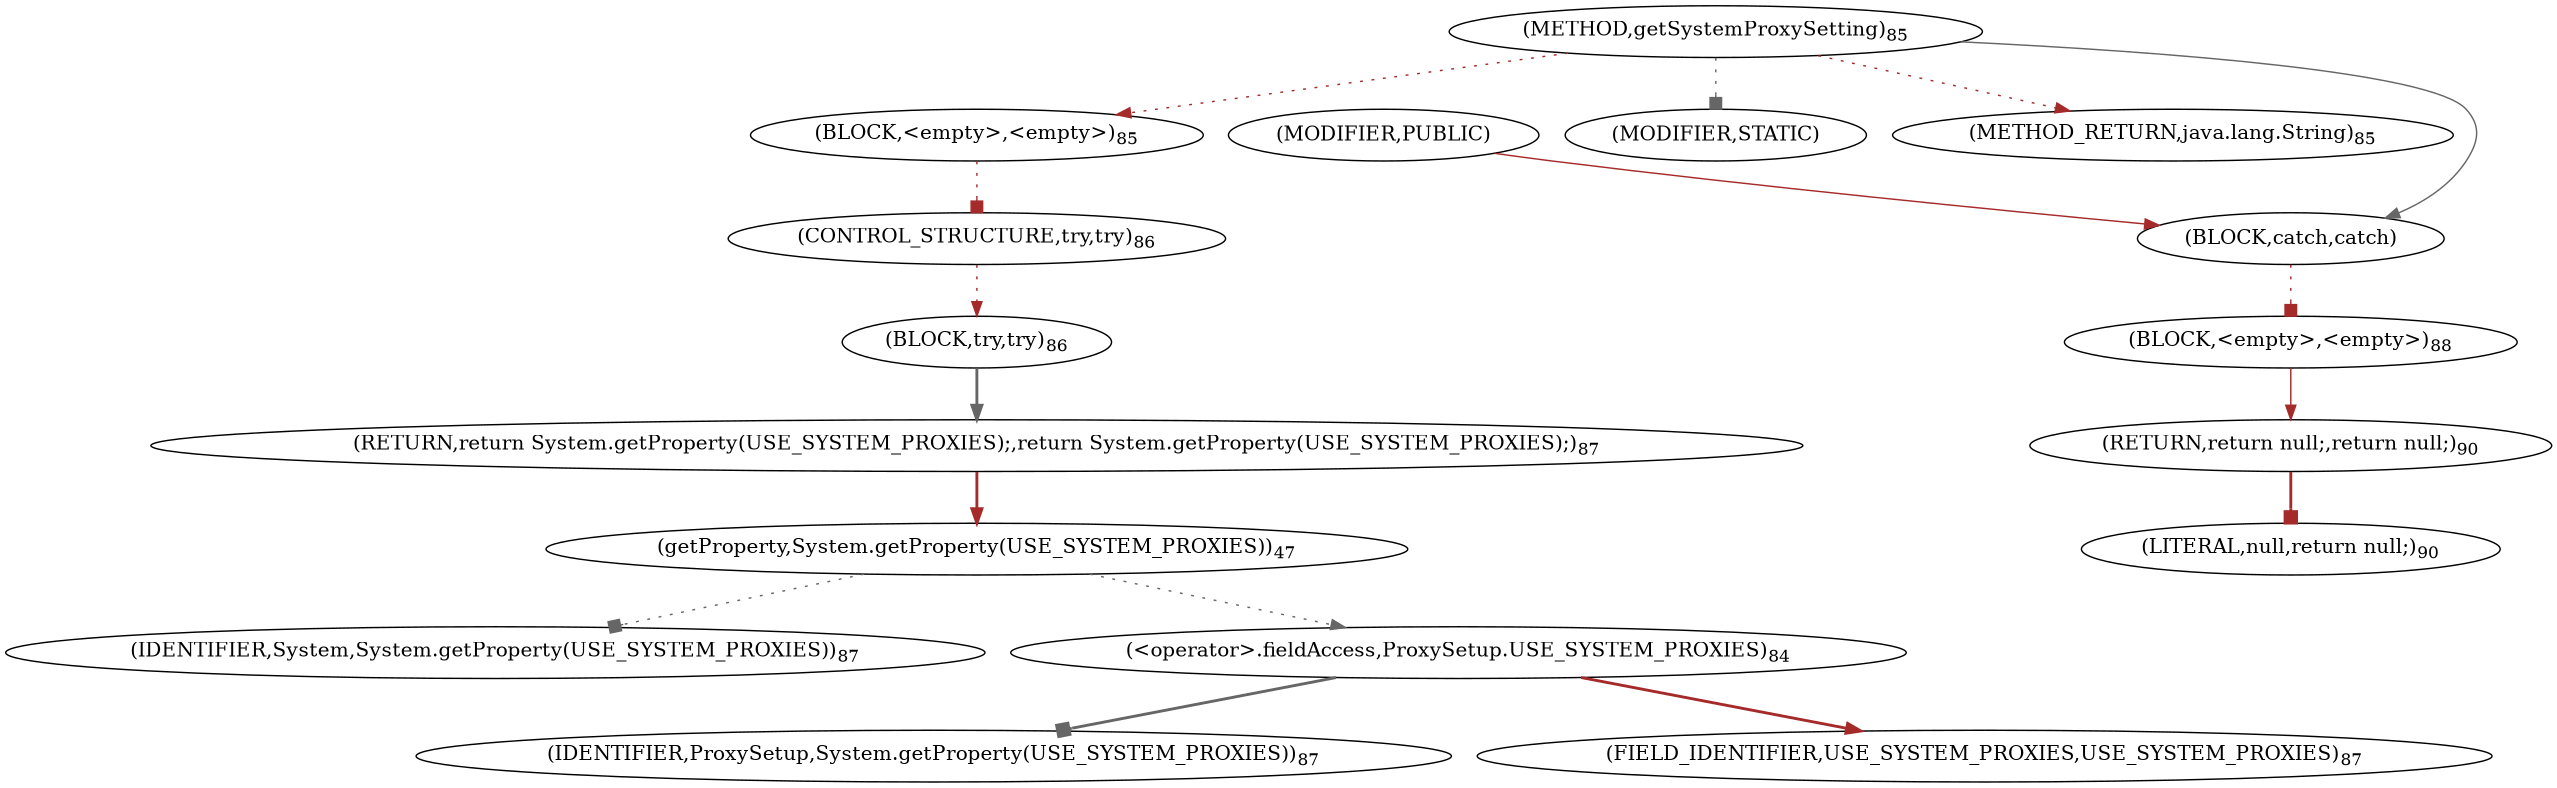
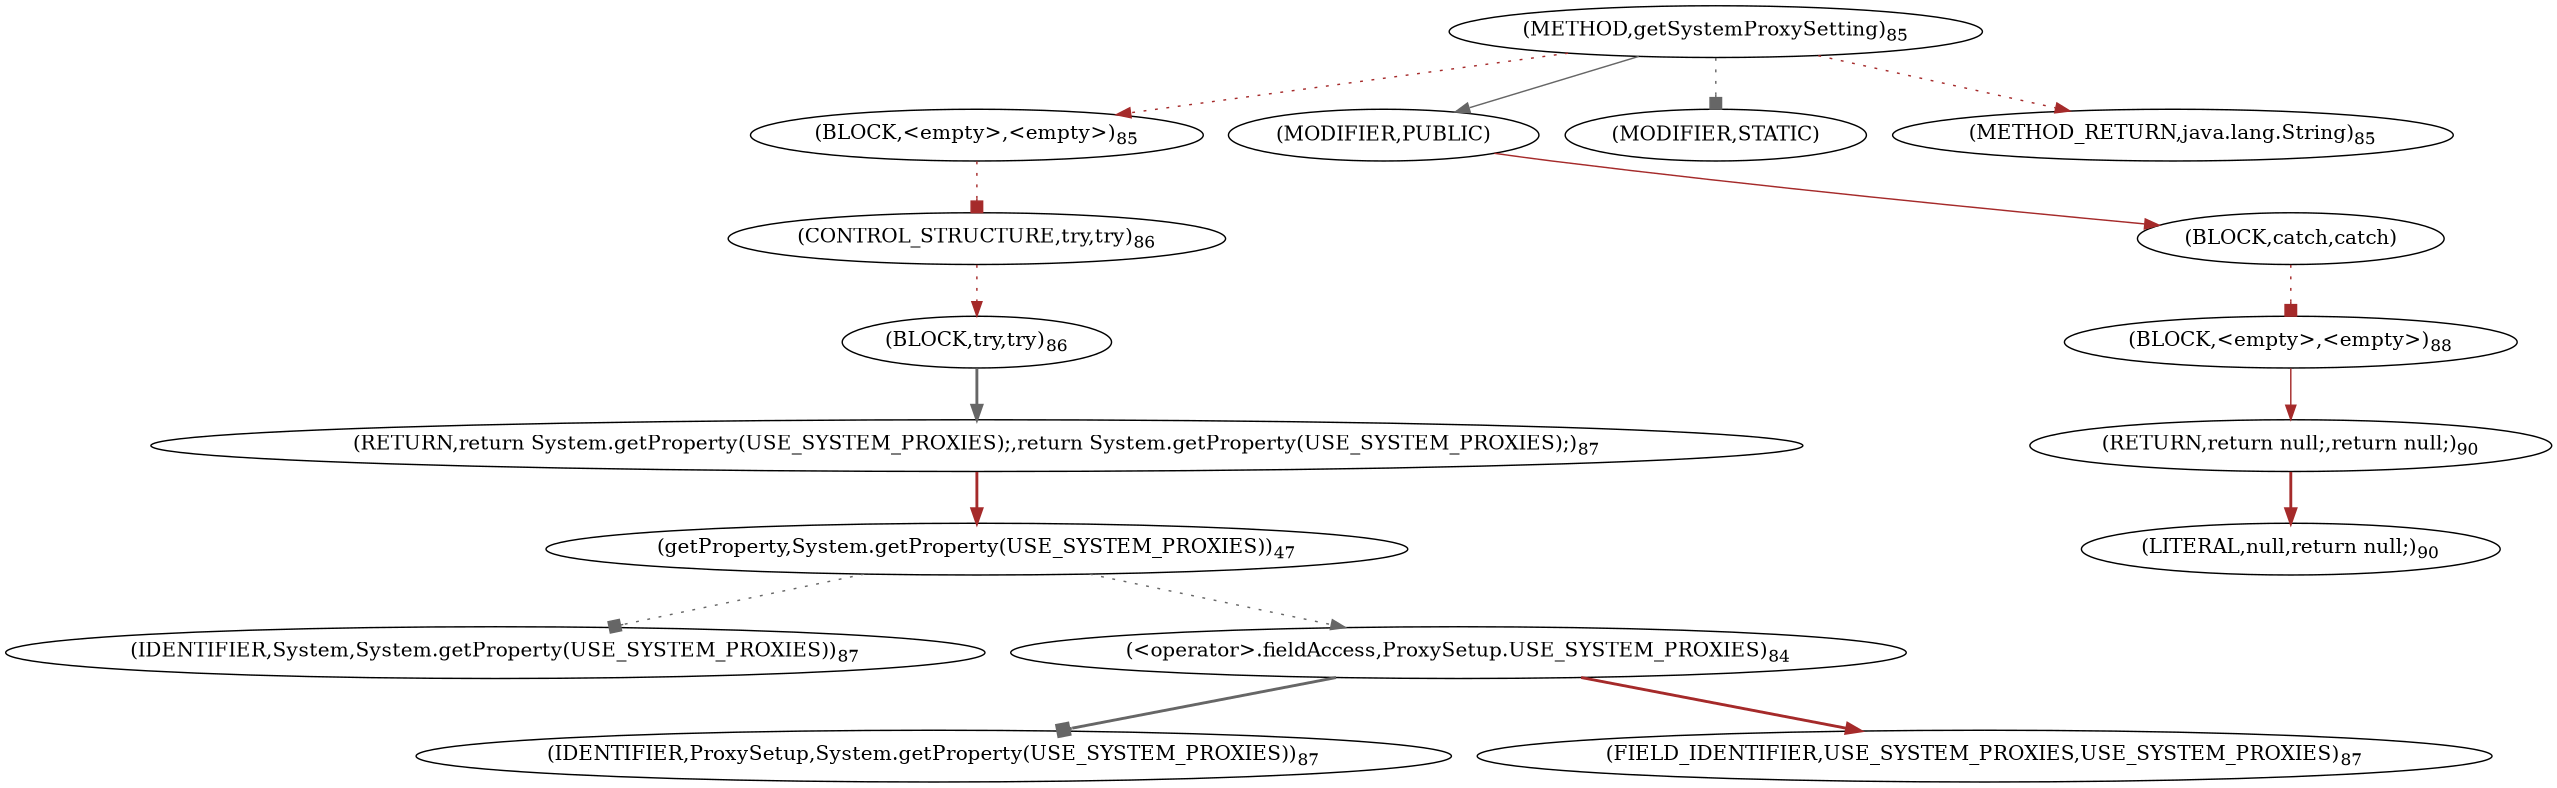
(2288, 67) -> (1554, 82)
(2291, 490) -> (2291, 490)
